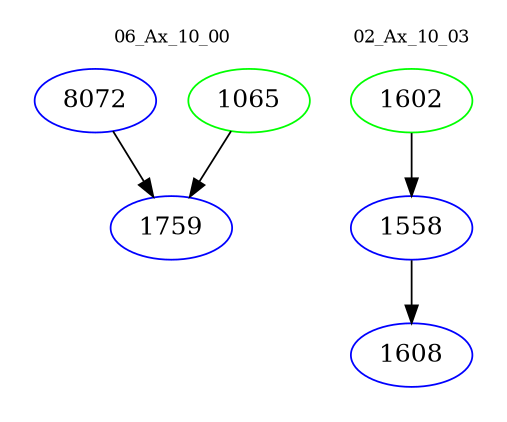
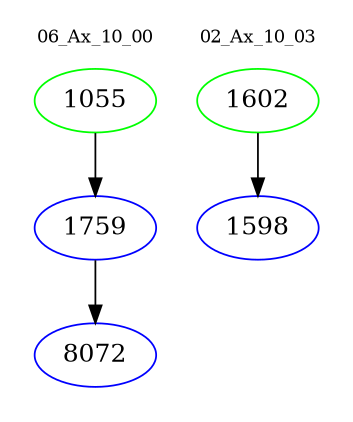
(249, 101) -> (95, 101)
(128, 156) -> (95, 283)
(412, 228) -> (258, 228)
(412, 355) -> none
